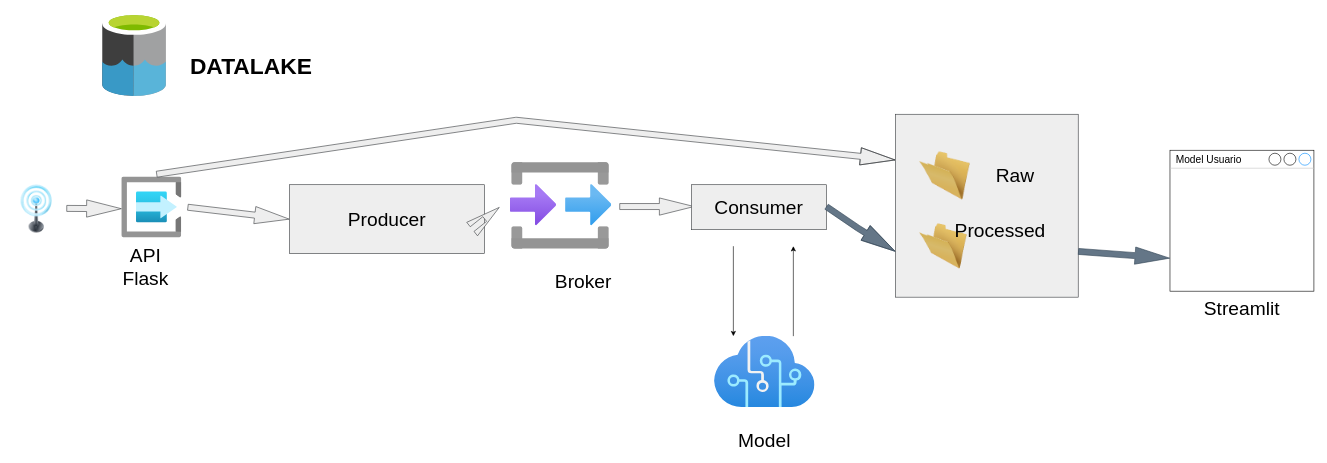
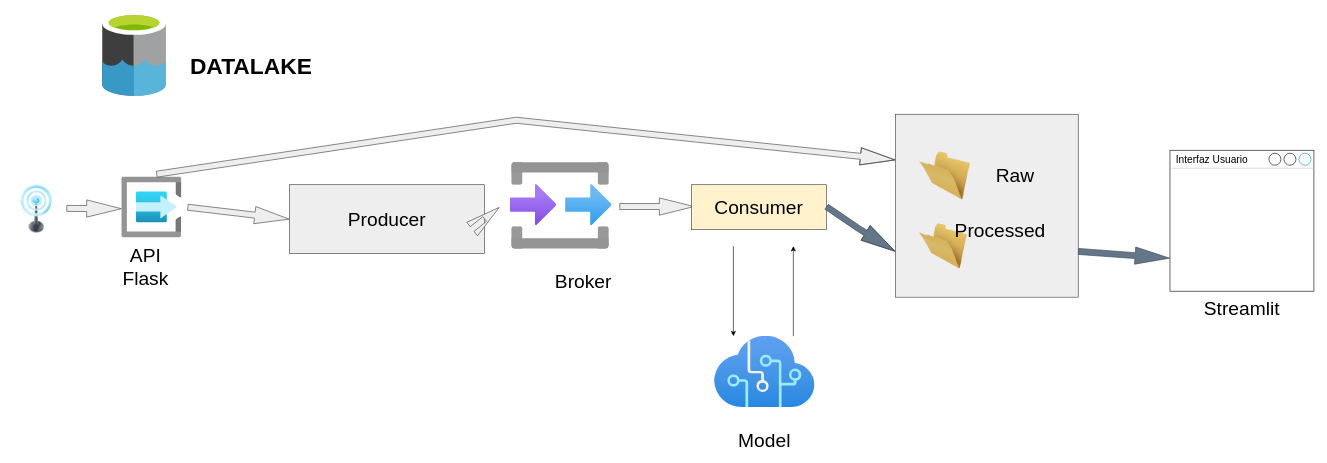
(1209, 161) -> (1219, 161)
(759, 207) -> (759, 207)
